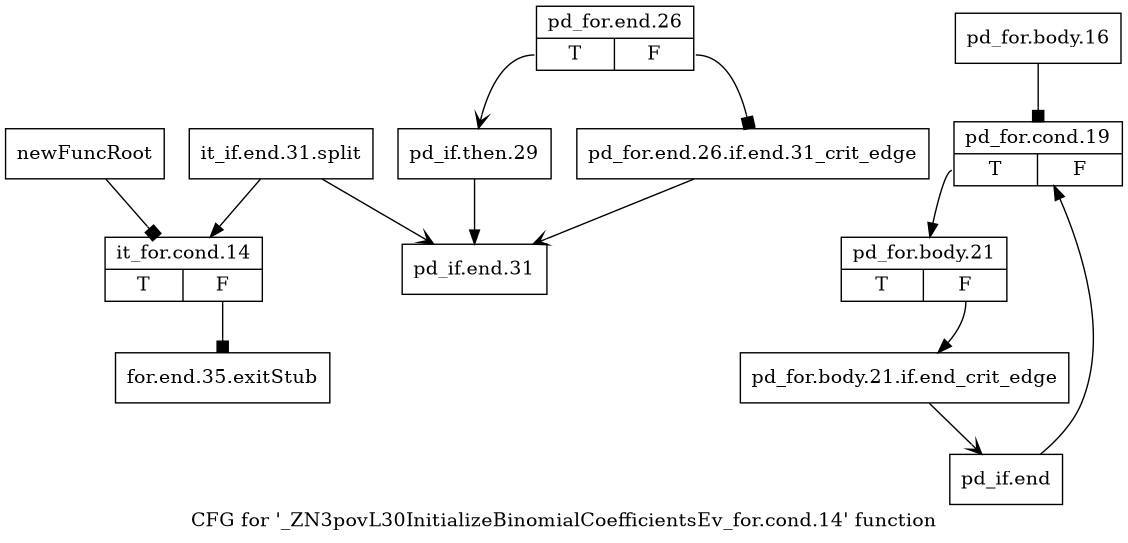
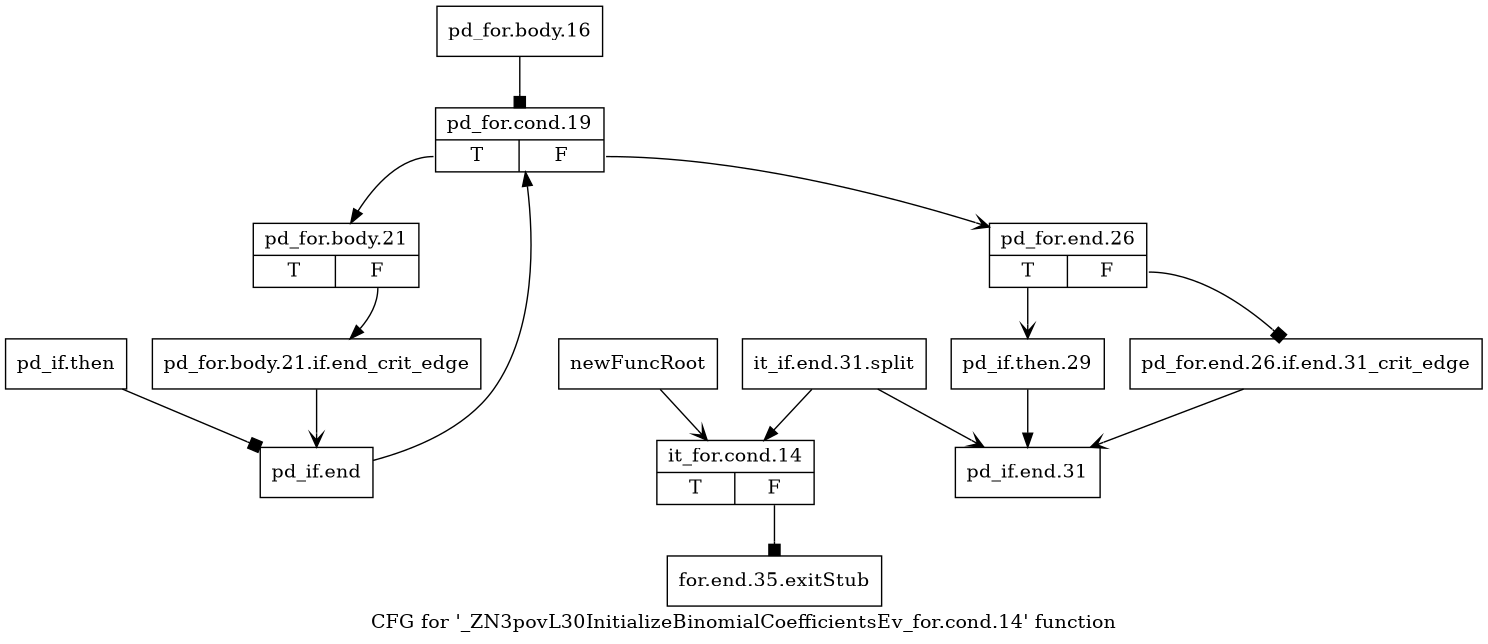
none -> (793, 177)
(127, 203) -> (679, 410)
none -> (66, 364)
